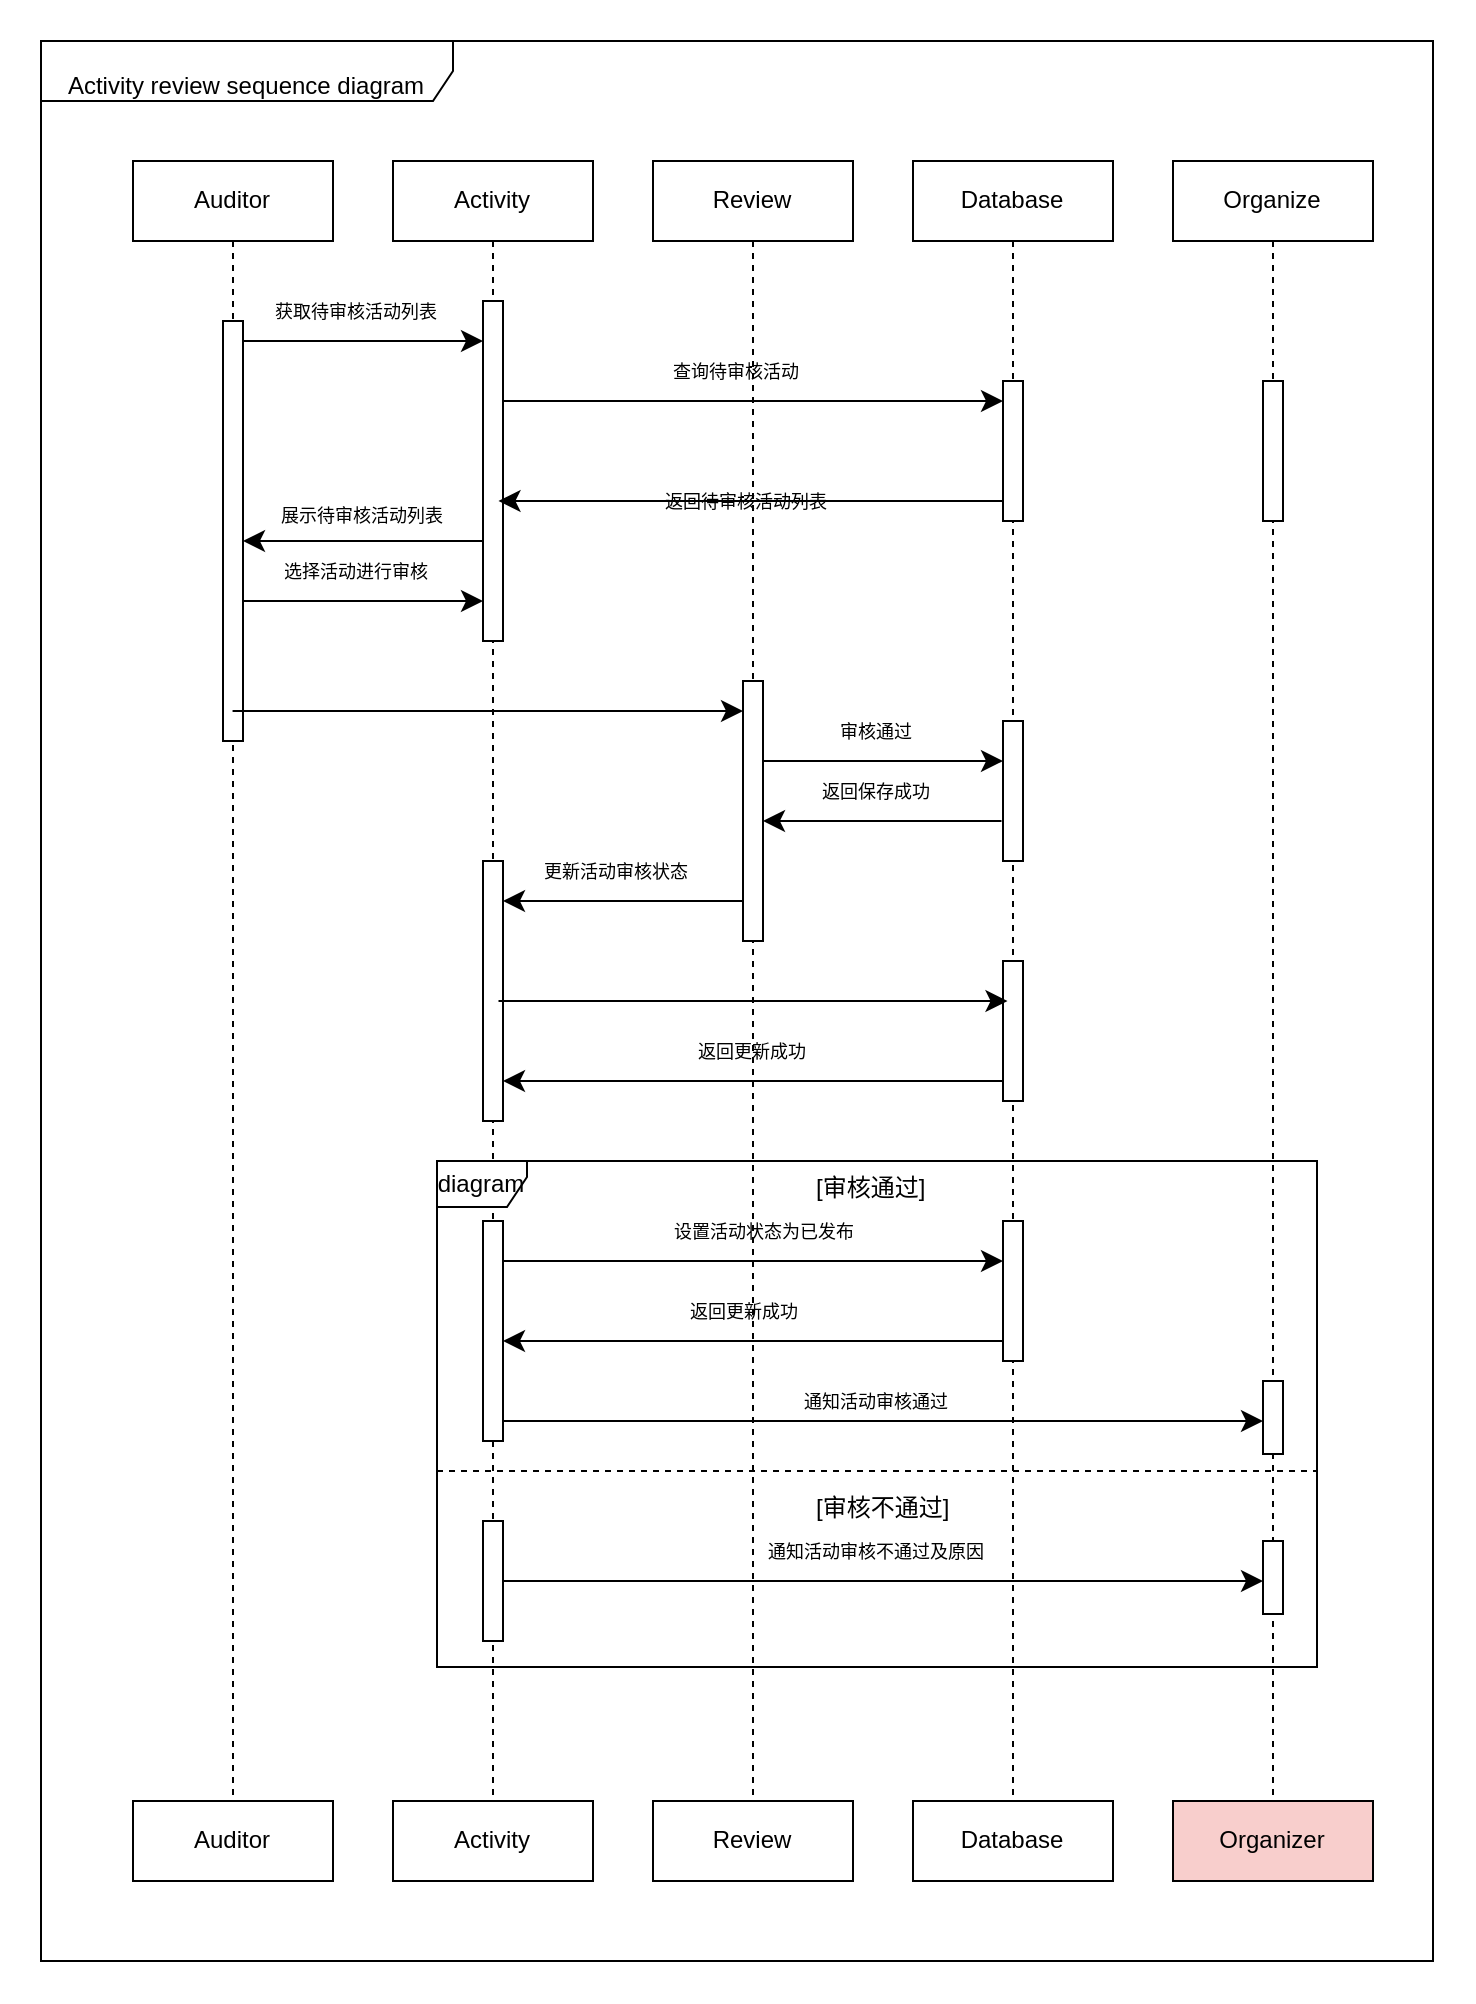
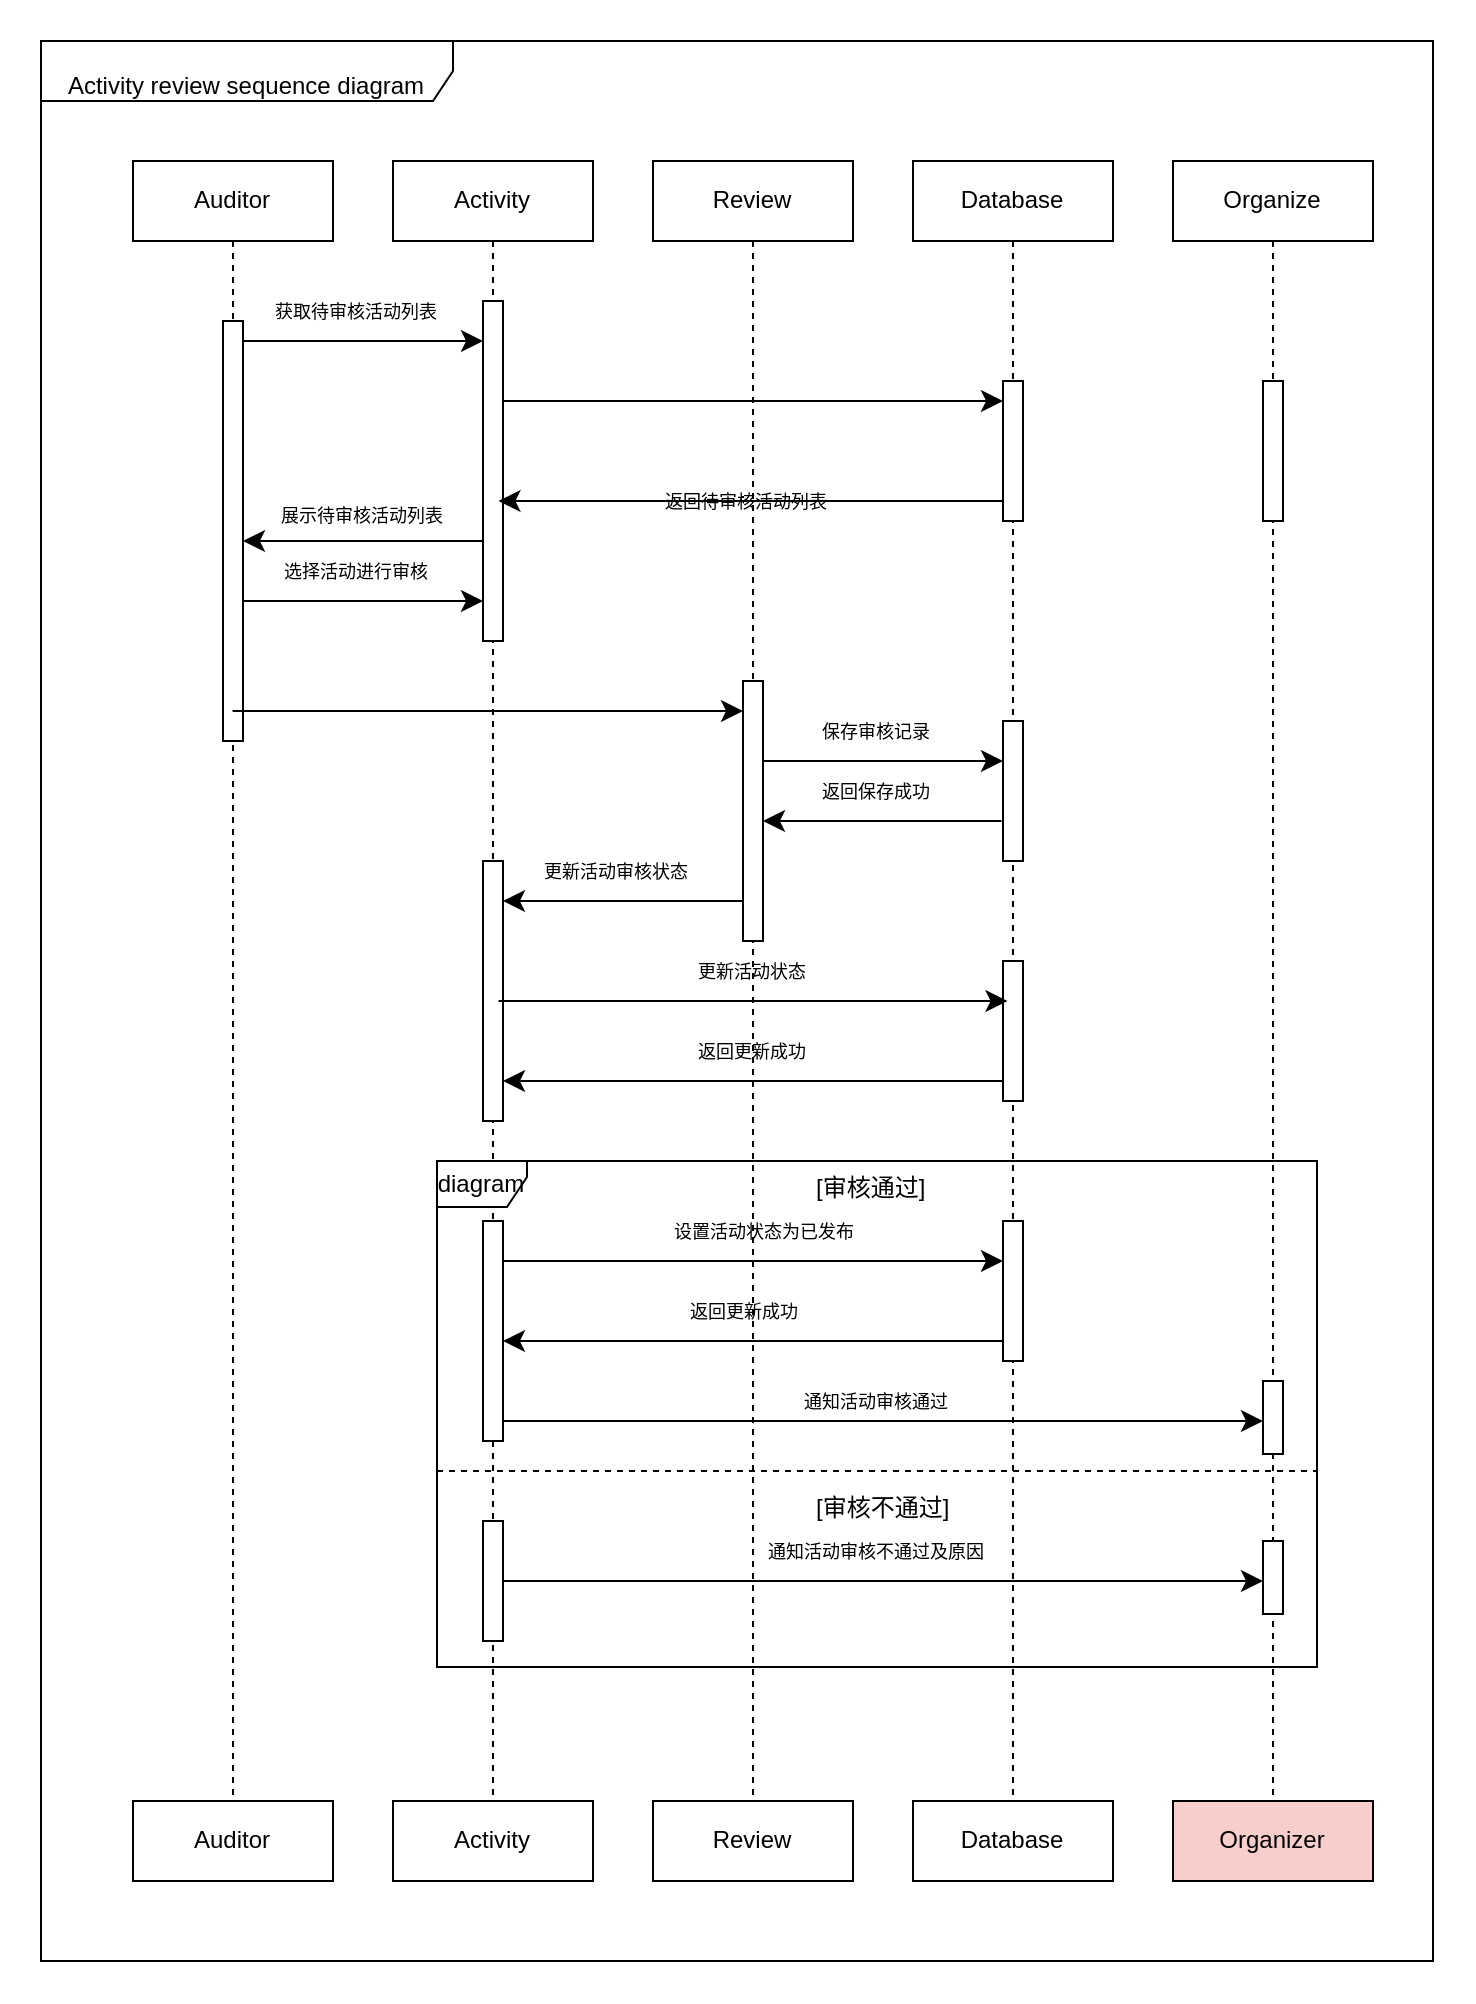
(737, 371) -> none
(877, 731) -> (877, 731)
none -> (753, 971)
